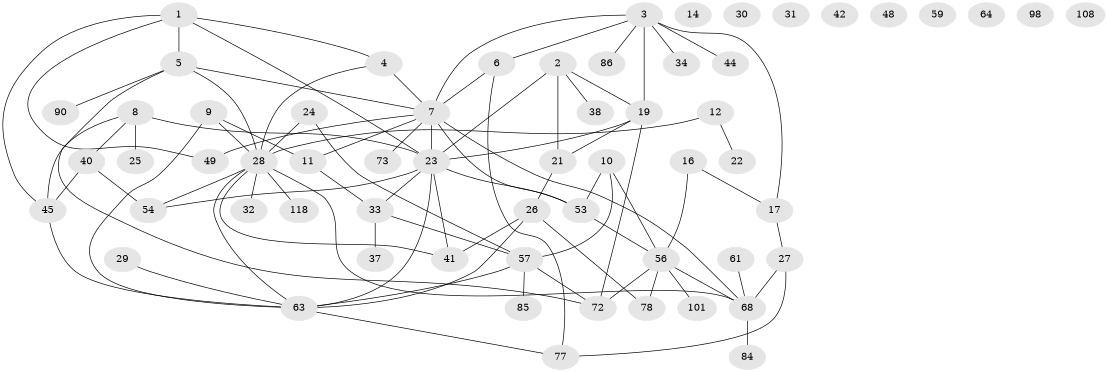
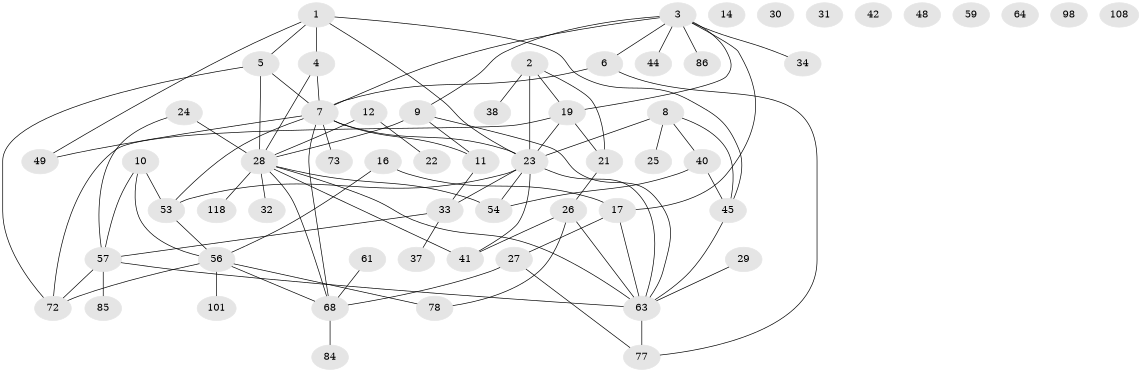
none -> (519, 46)
(61, 113) -> none
none -> (630, 259)
